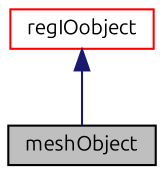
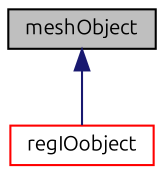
(82, 98) -> (82, 98)
